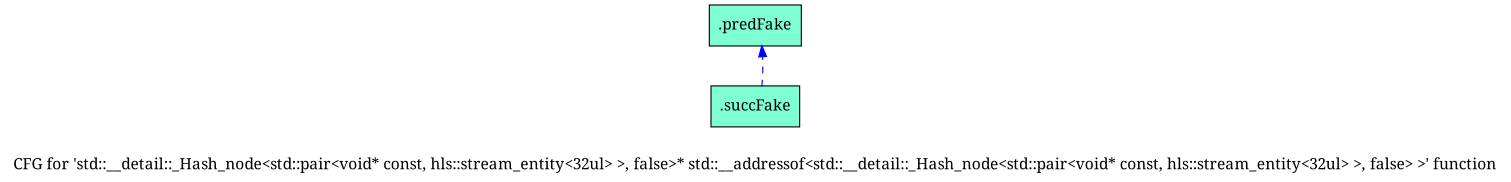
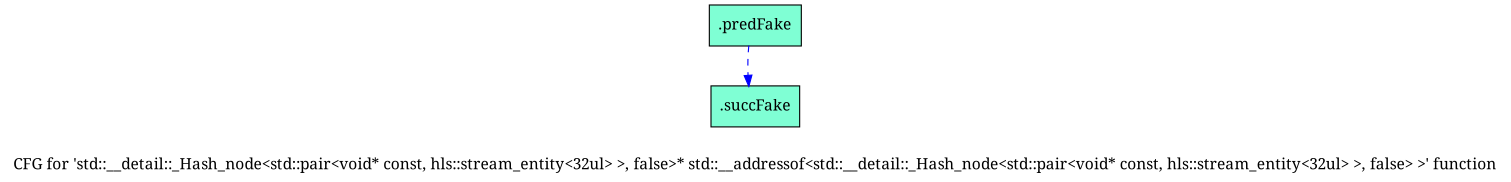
(763, 72) -> (748, 60)
